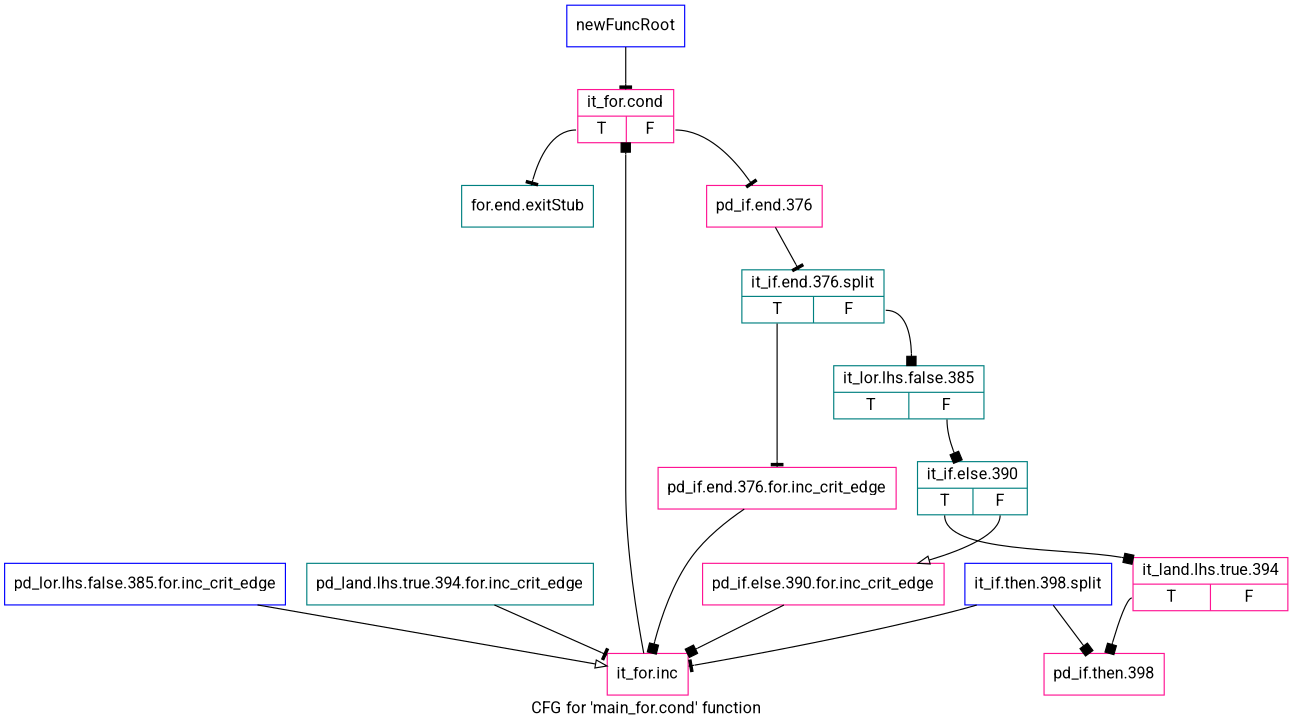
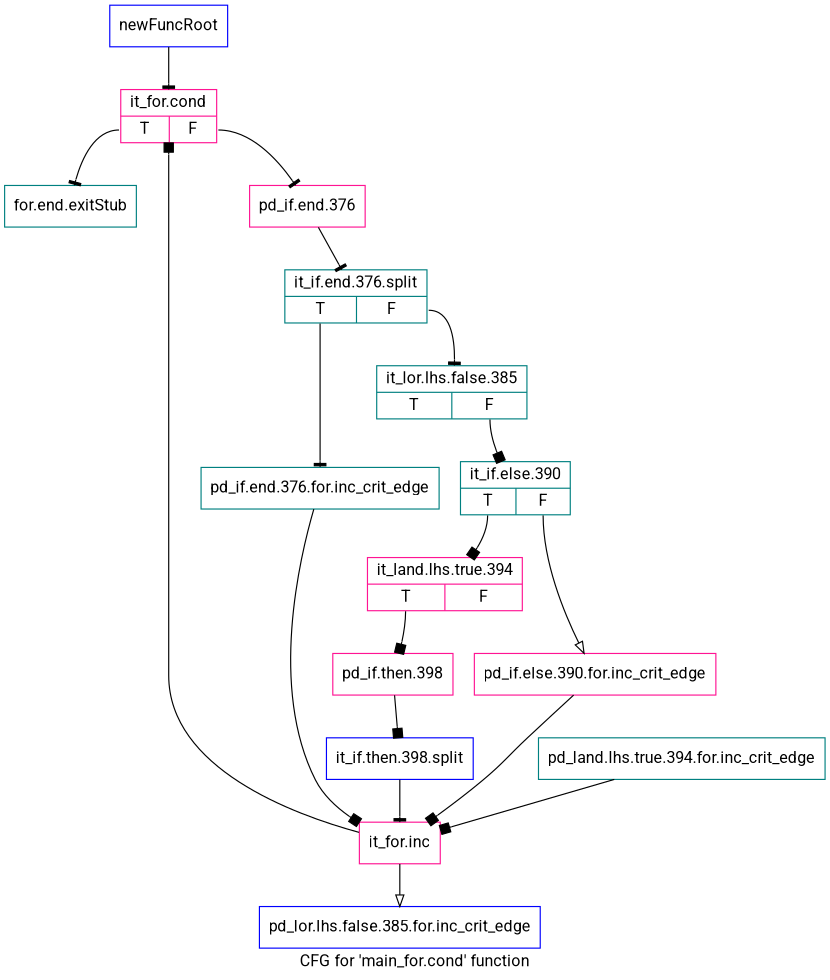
(907, 326) -> (450, 329)
(777, 488) -> (320, 488)
(1068, 625) -> (396, 711)
(548, 629) -> (533, 803)
(426, 634) -> (400, 879)
